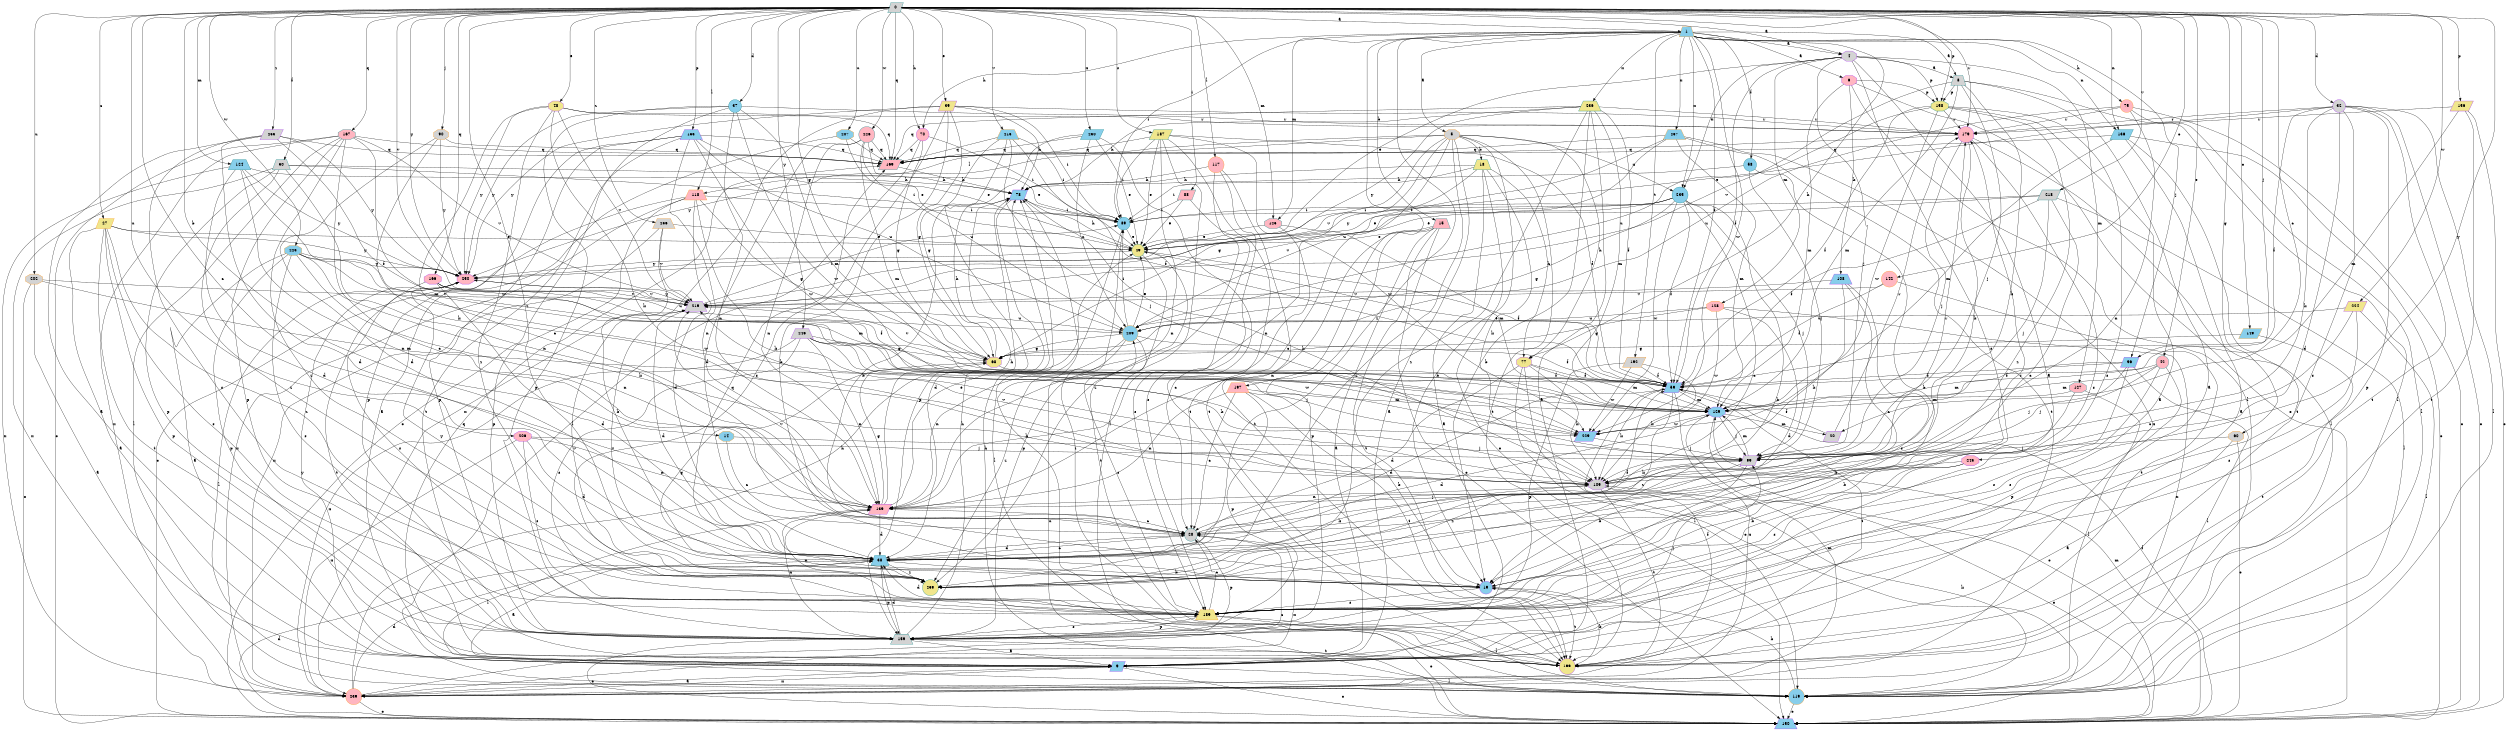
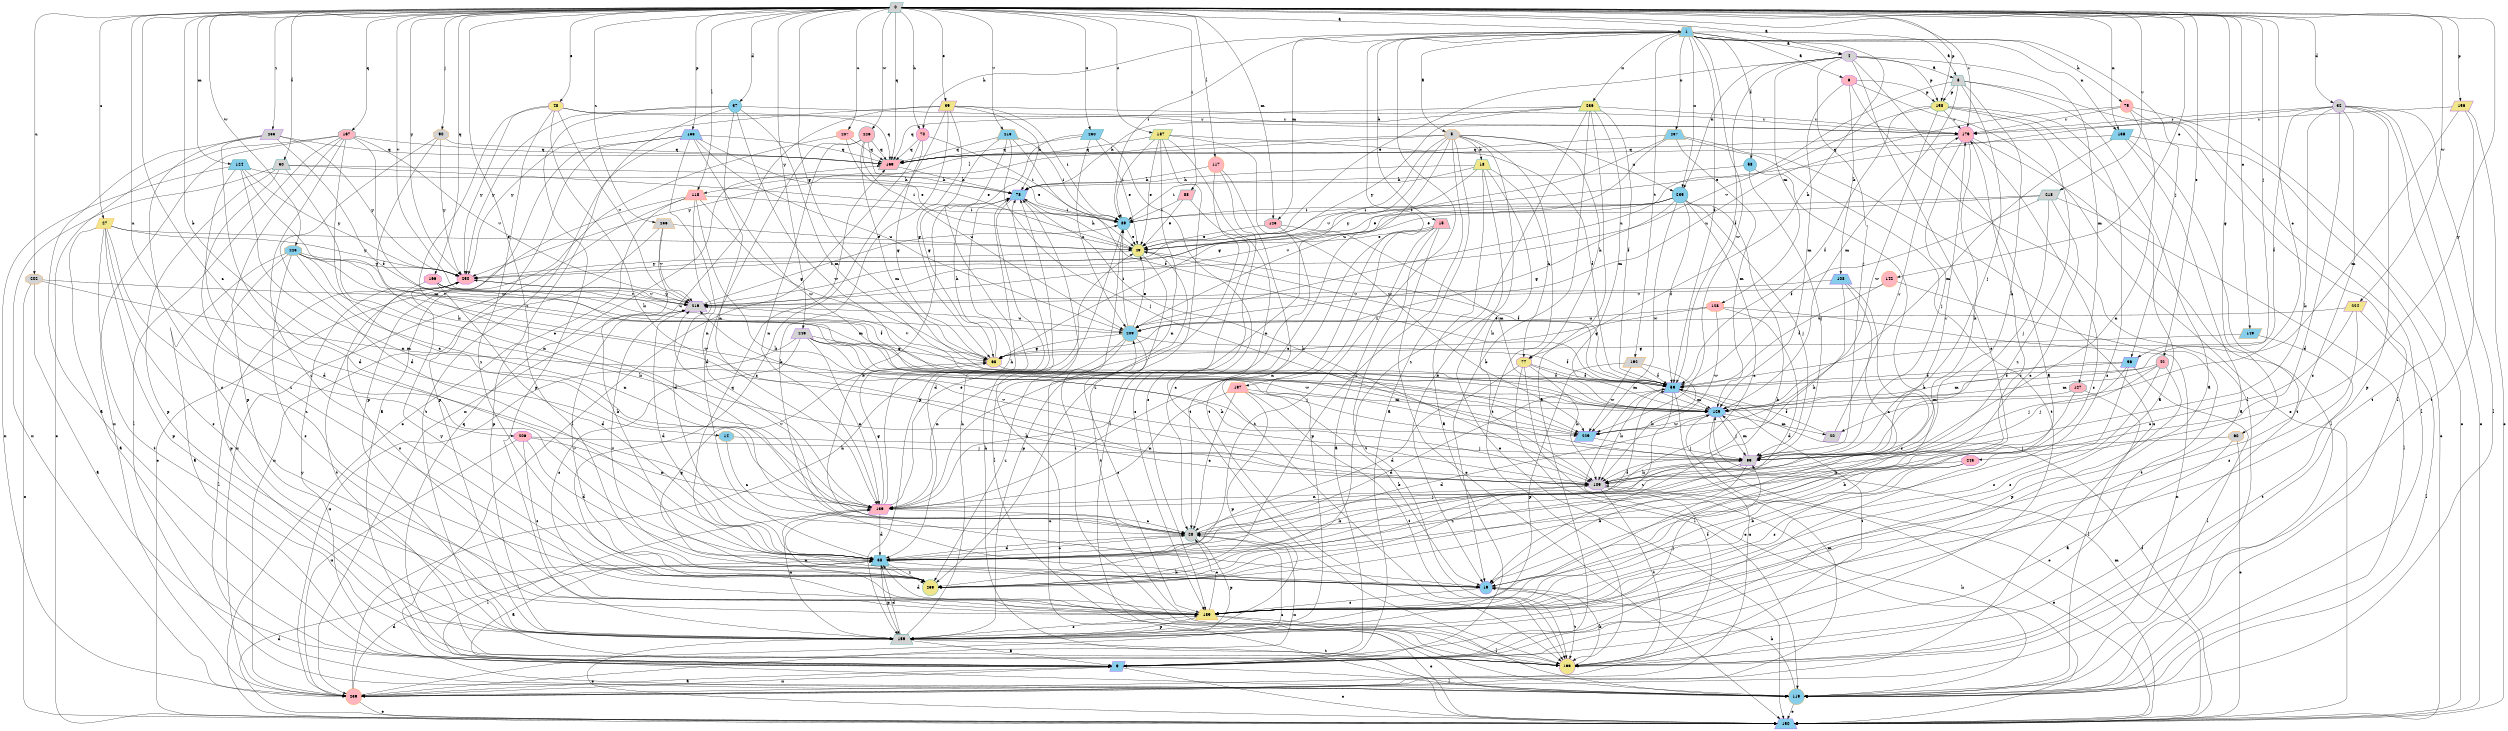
(845, 135) -> (845, 135)
